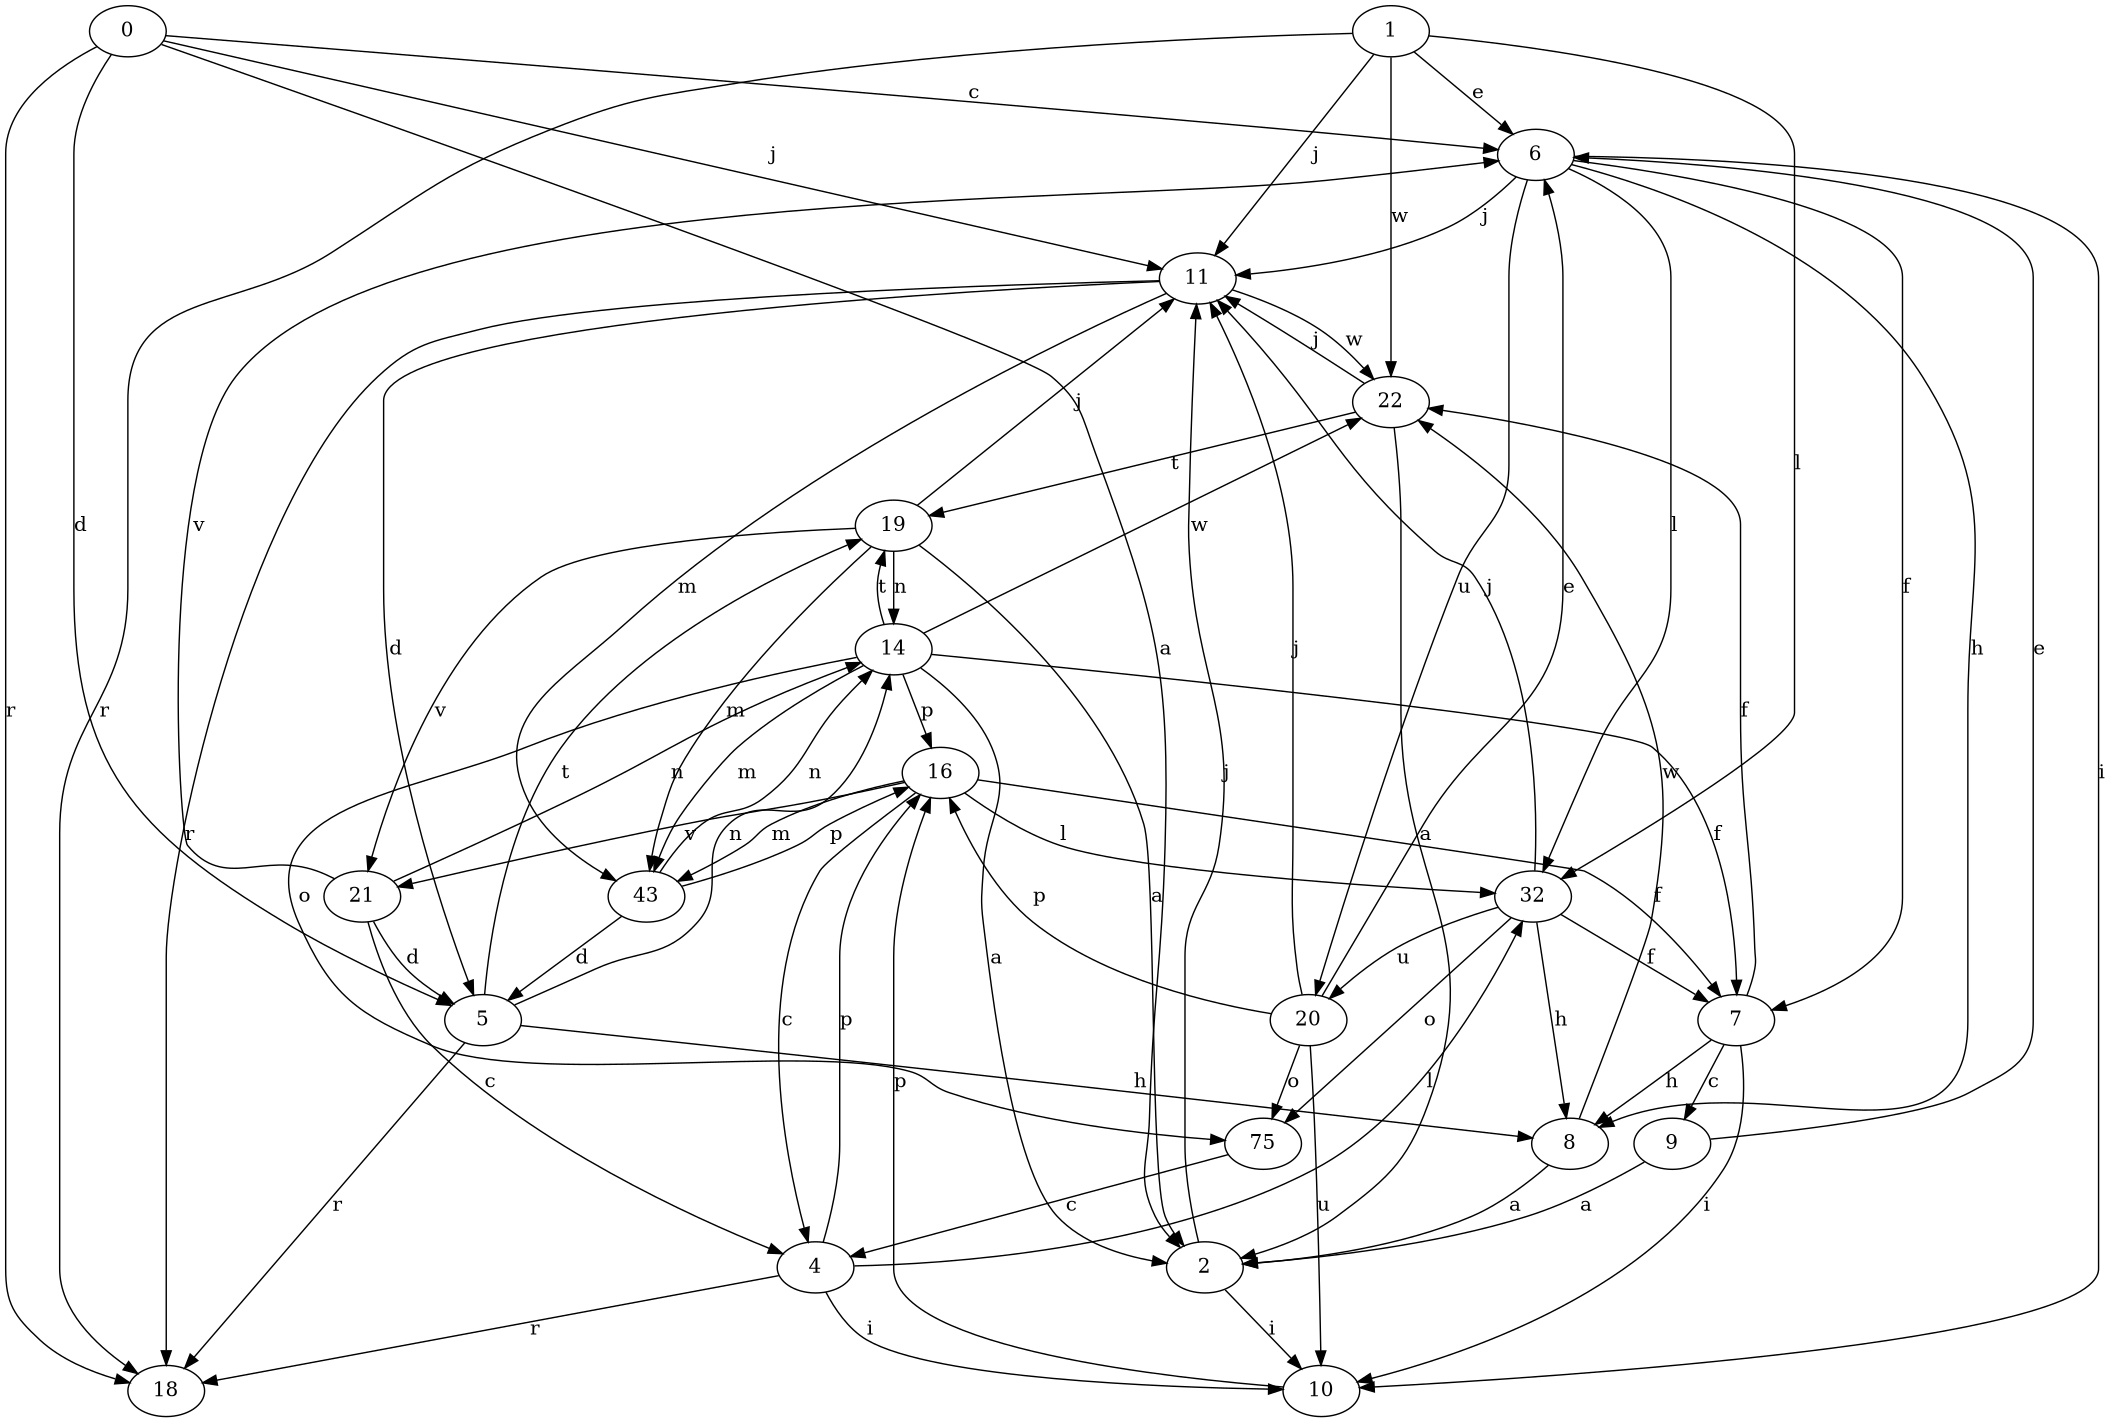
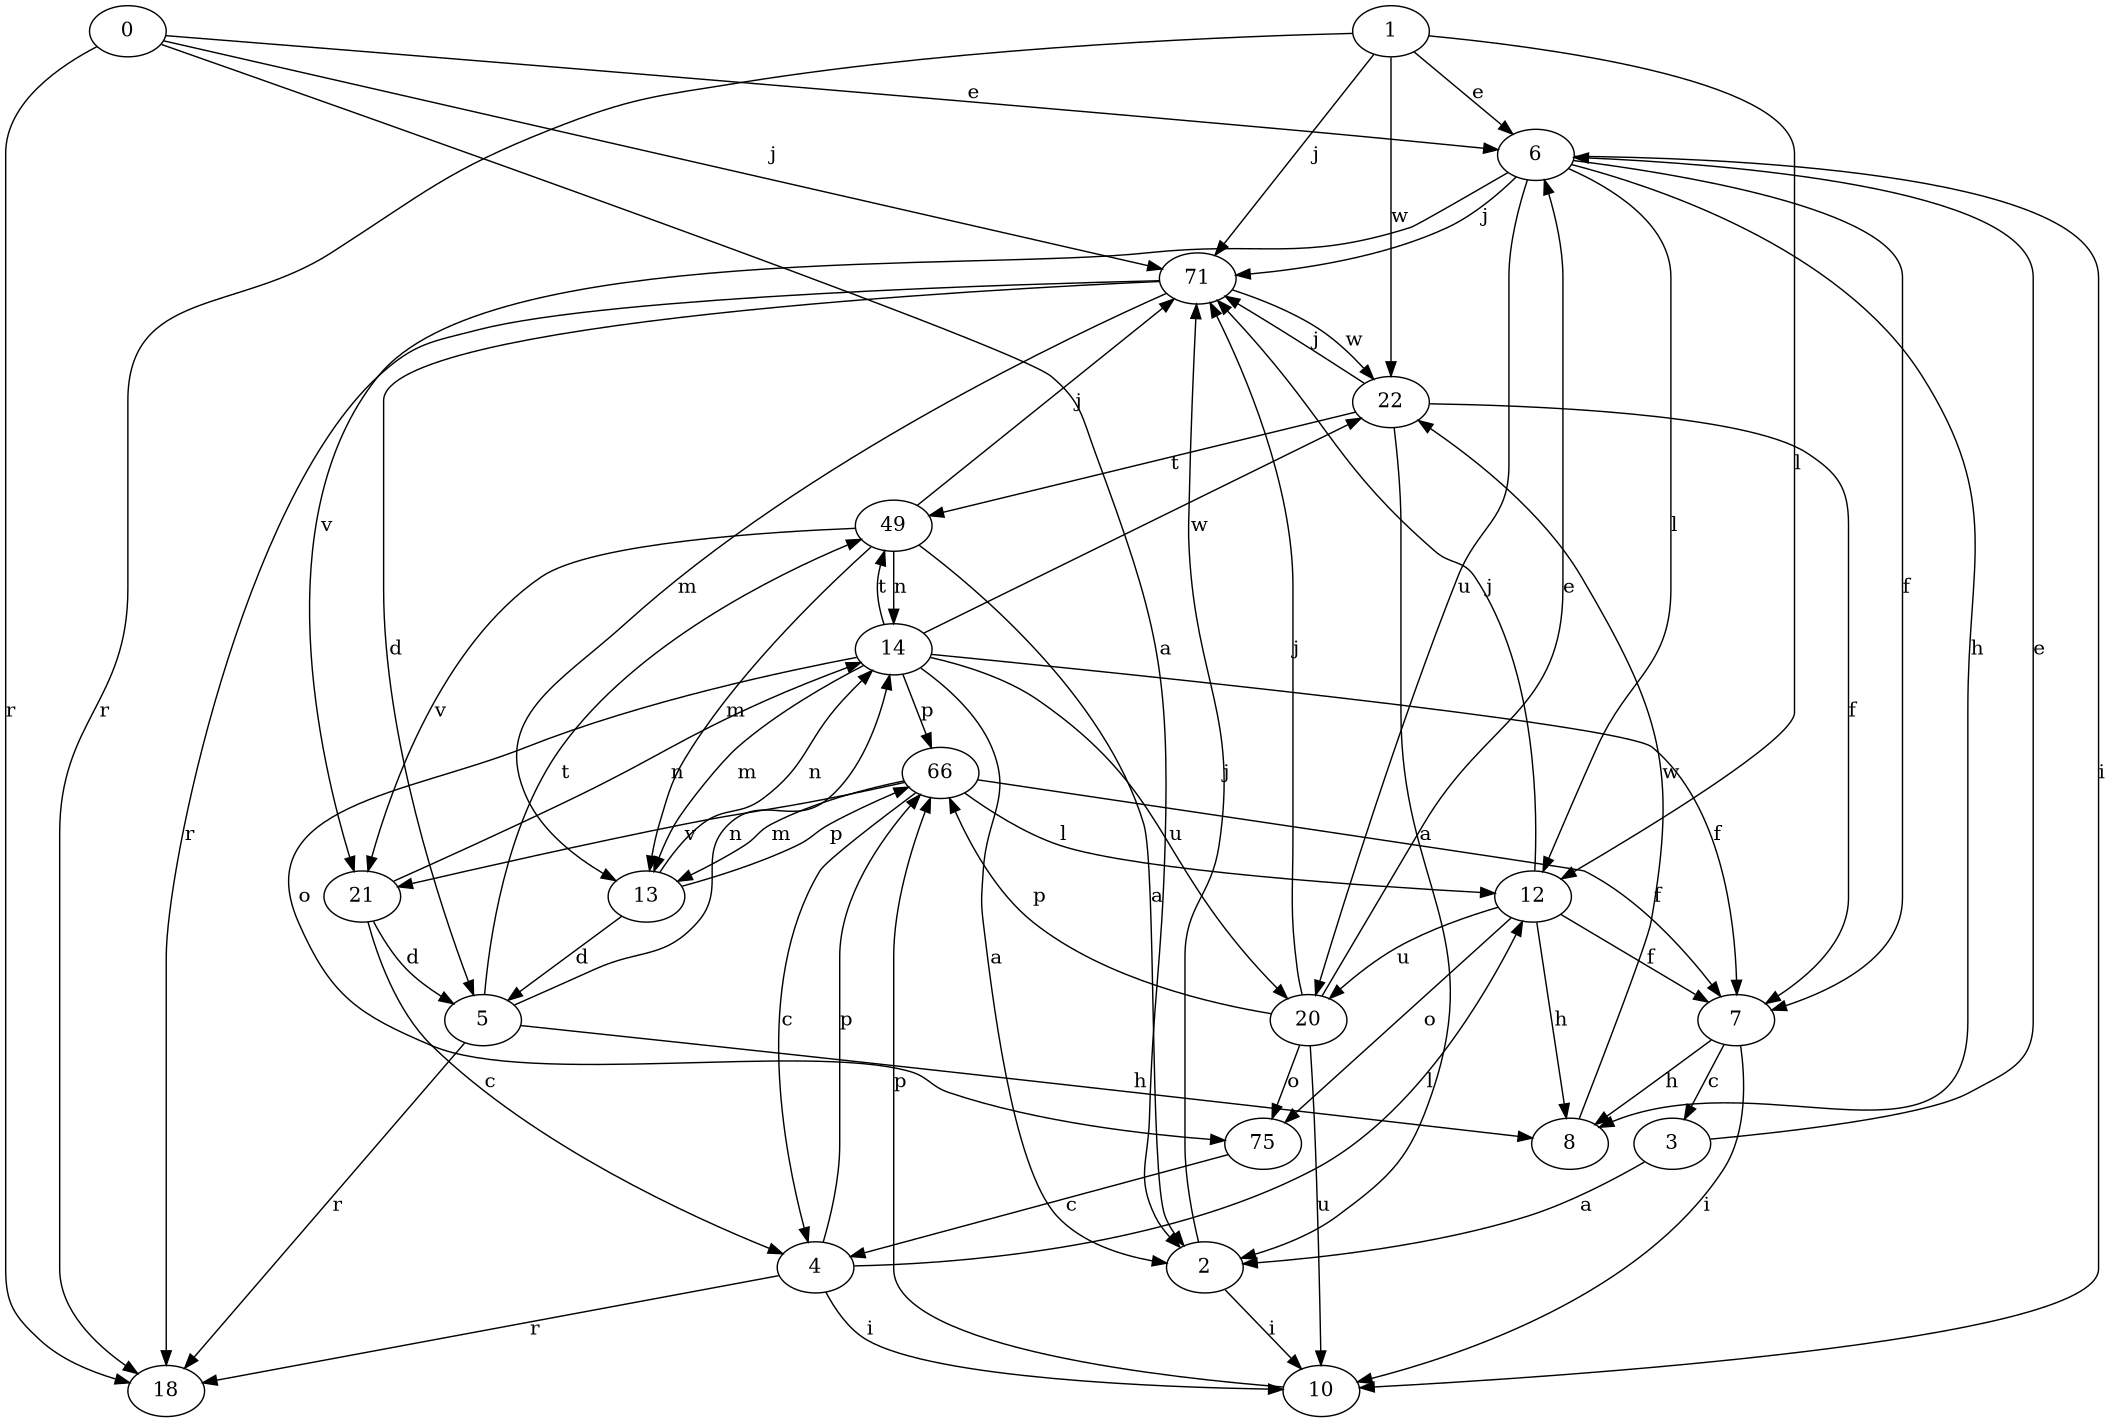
(974, 93) -> (974, 93)
(529, 248) -> (691, 276)
(1198, 278) -> (1198, 278)
(894, 526) -> (894, 526)
(1741, 595) -> (1849, 539)
(75, 613) -> none
(941, 773) -> (941, 773)
none -> (1154, 819)
(646, 897) -> (646, 897)
(1533, 897) -> (1533, 897)
(1672, 1144) -> (1672, 1144)
(1434, 1230) -> none
